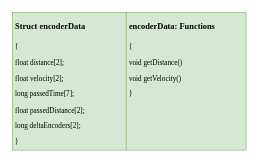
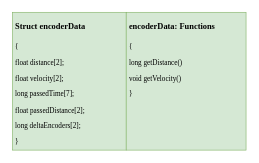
(171, 28) -> (171, 28)
